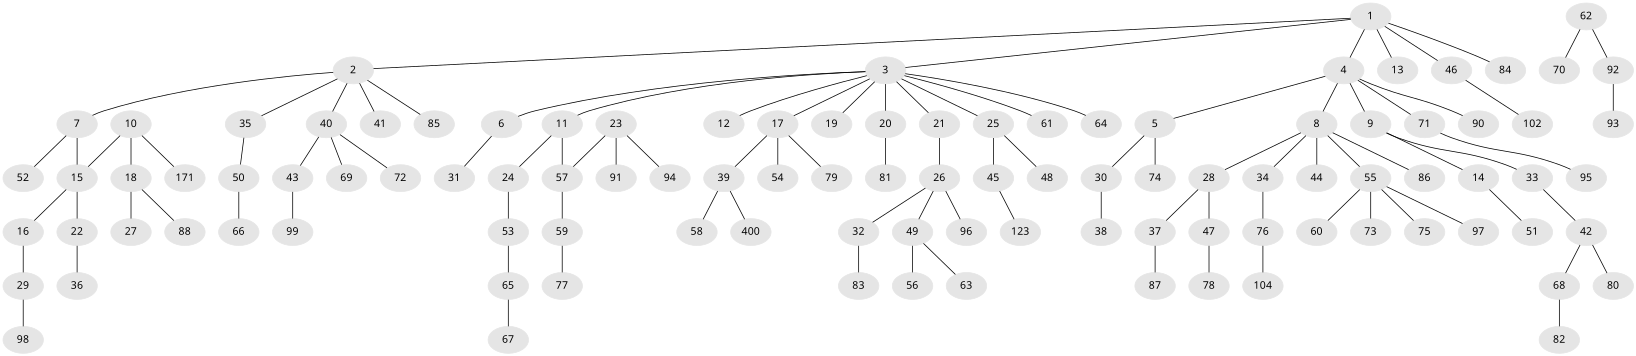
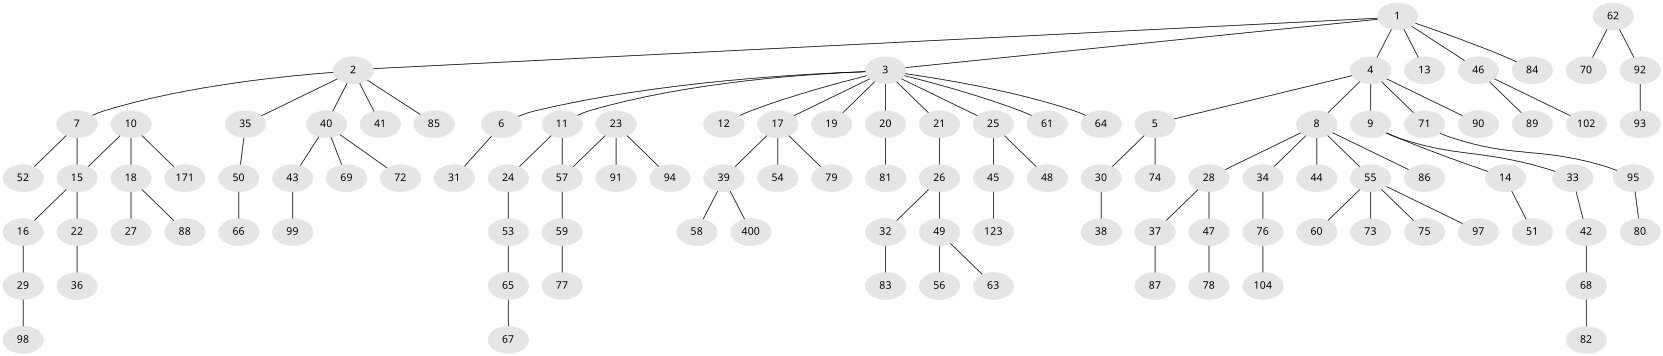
none -> (1532, 124)
(966, 232) -> none
(1600, 259) -> (1637, 205)
